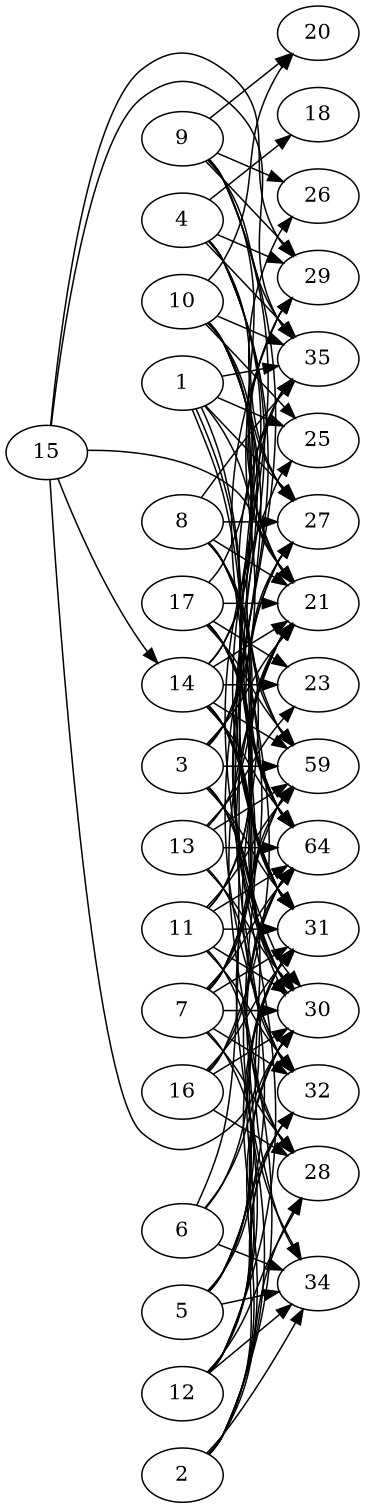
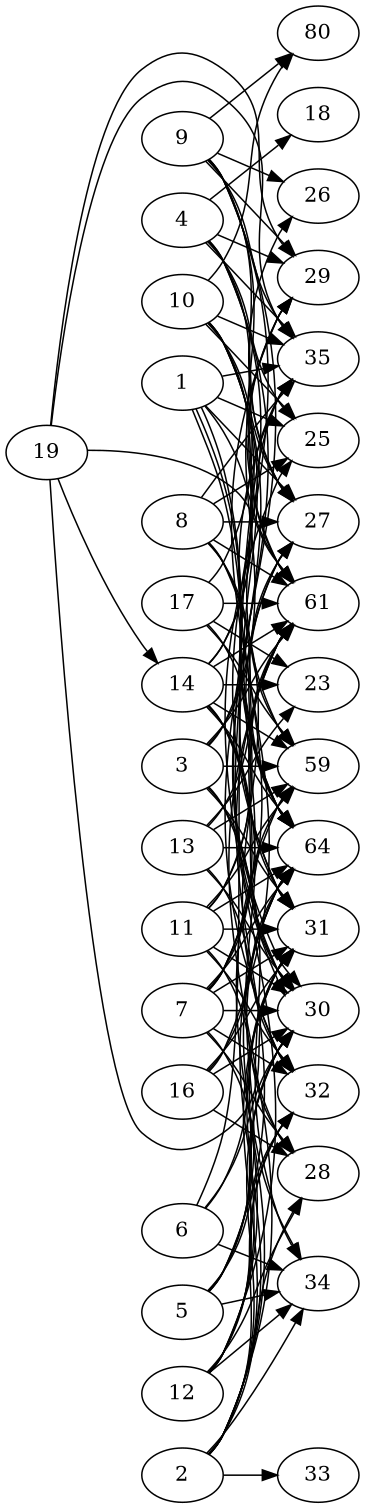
(318, 33) -> (318, 33)
none -> (251, 323)
(47, 452) -> (47, 452)
(252, 567) -> (249, 323)
(318, 603) -> (318, 603)
(251, 718) -> (244, 485)
(250, 758) -> none
(251, 799) -> none
none -> (251, 1169)
none -> (318, 1475)
